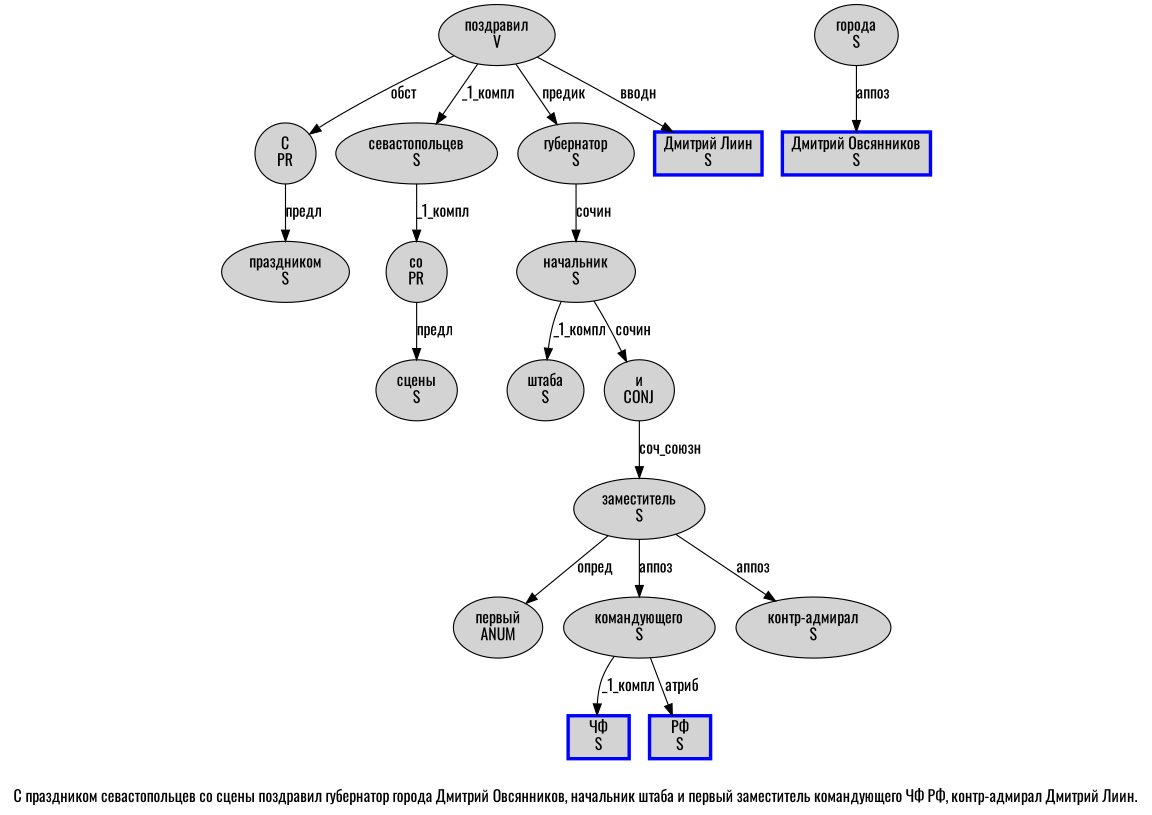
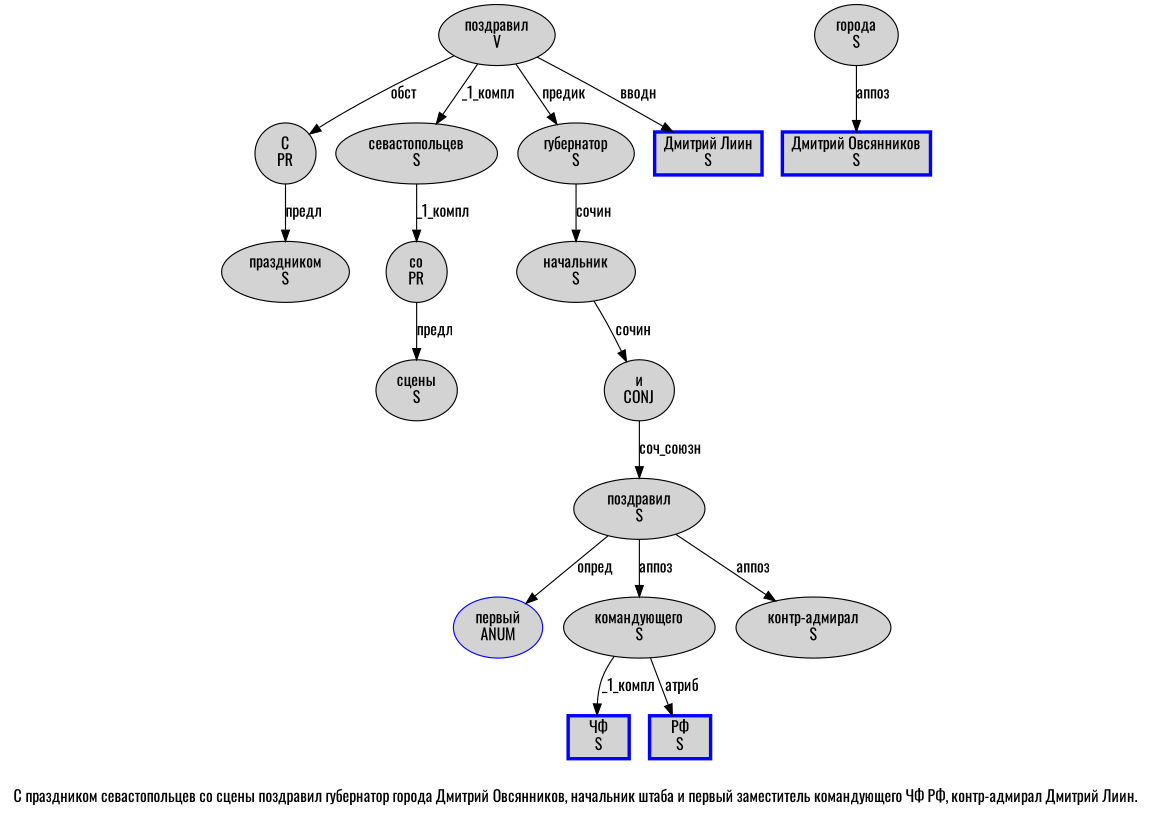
(546, 390) -> none
(639, 509) -> (639, 509)
(498, 628) -> (498, 628)
